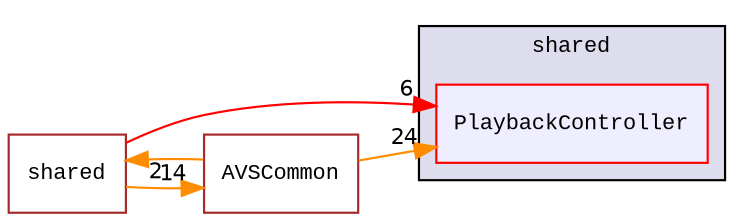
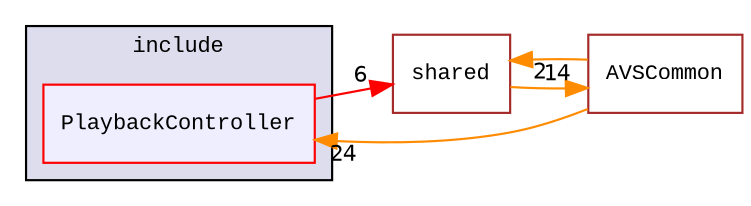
(572, 47) -> (179, 47)
(267, 106) -> (346, 93)
